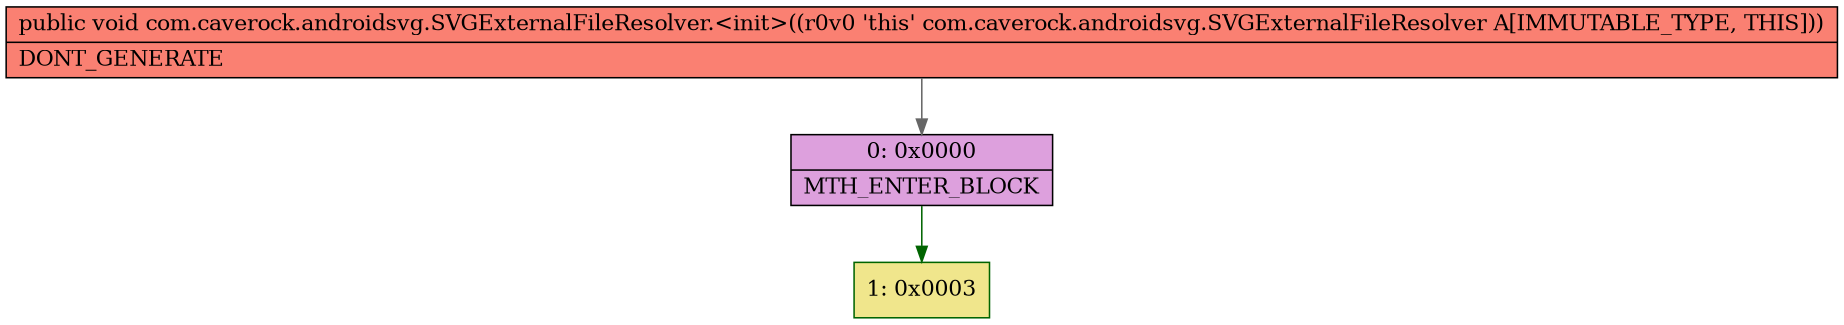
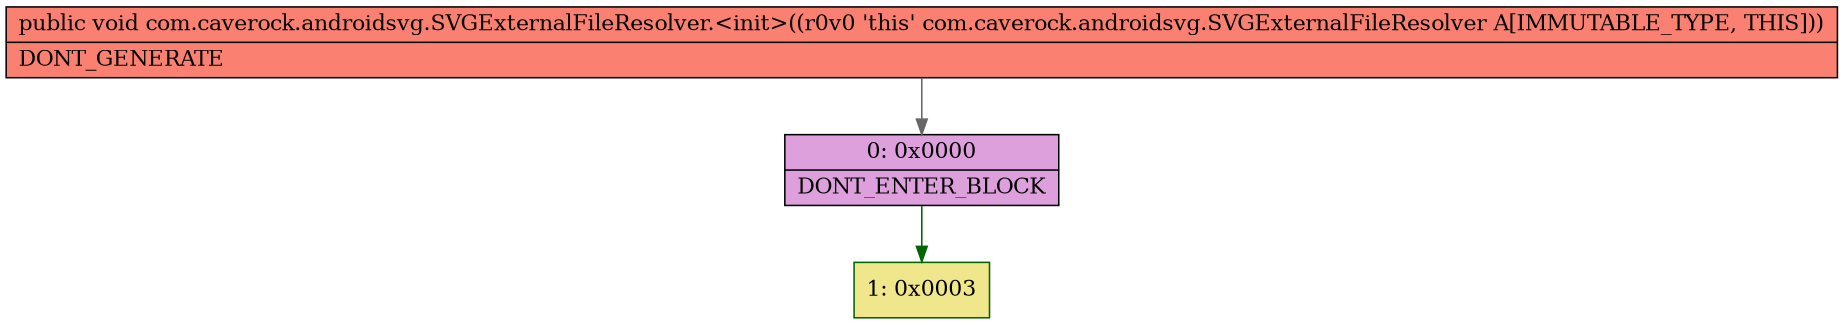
(922, 187) -> (922, 187)
